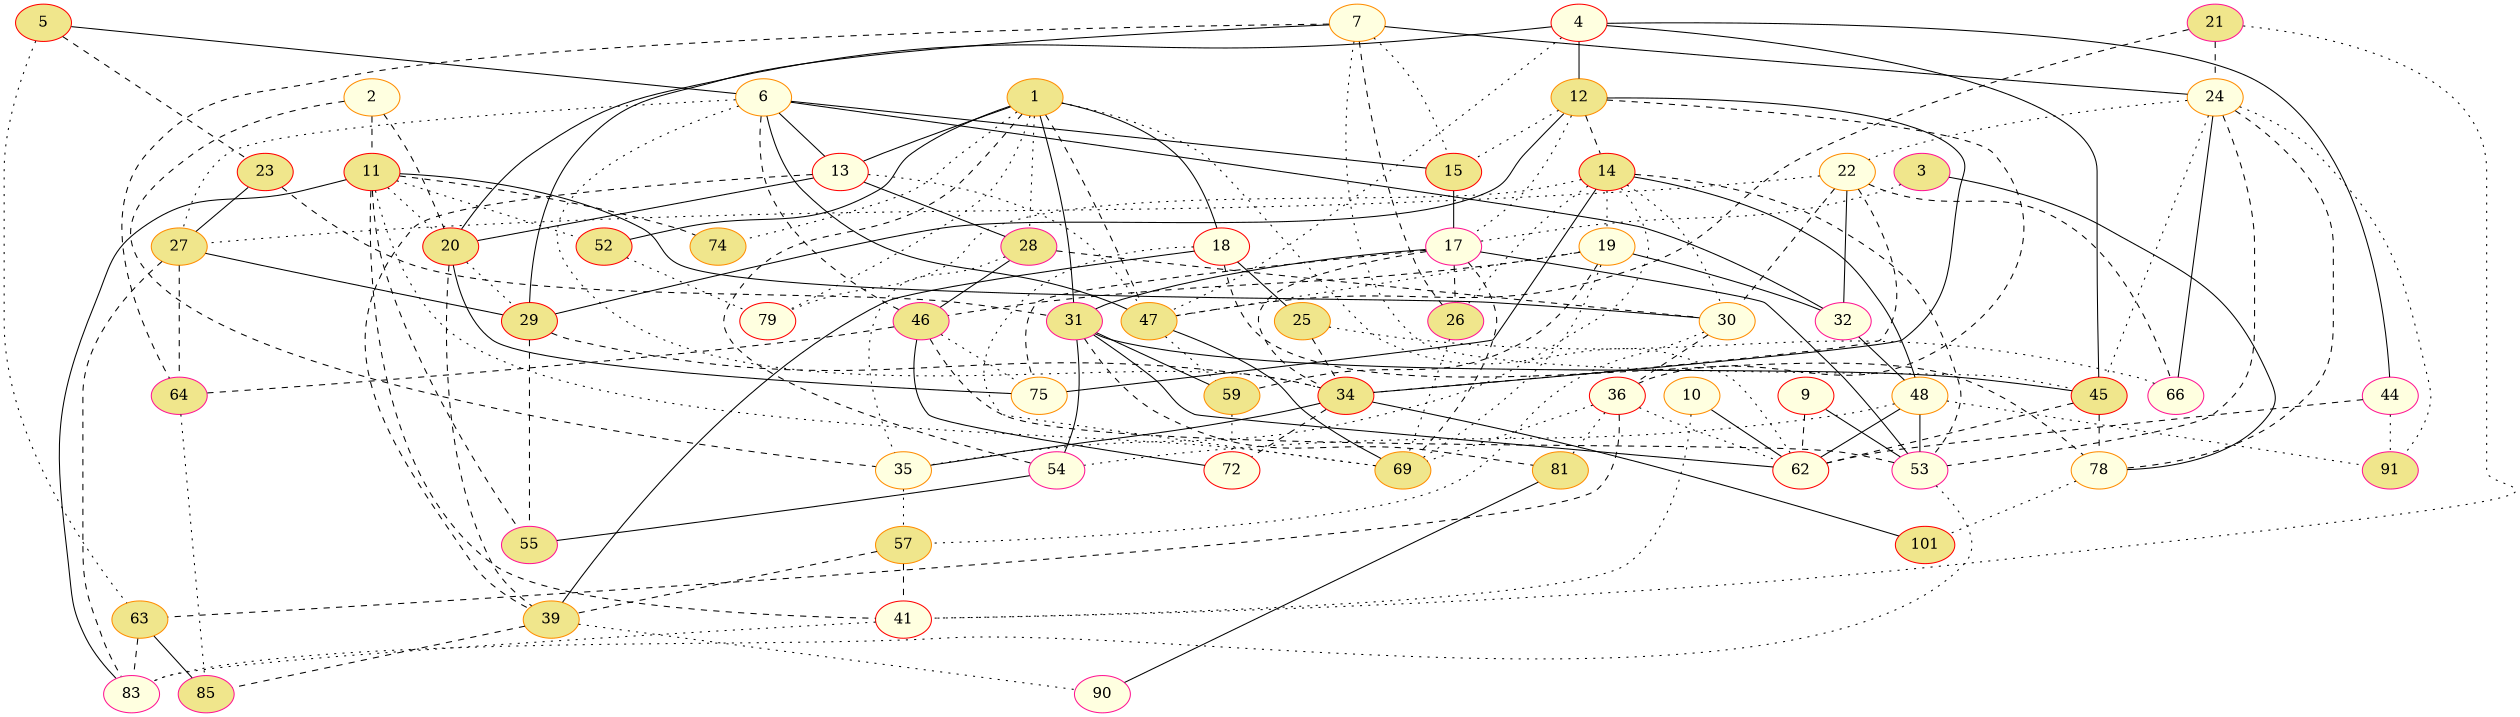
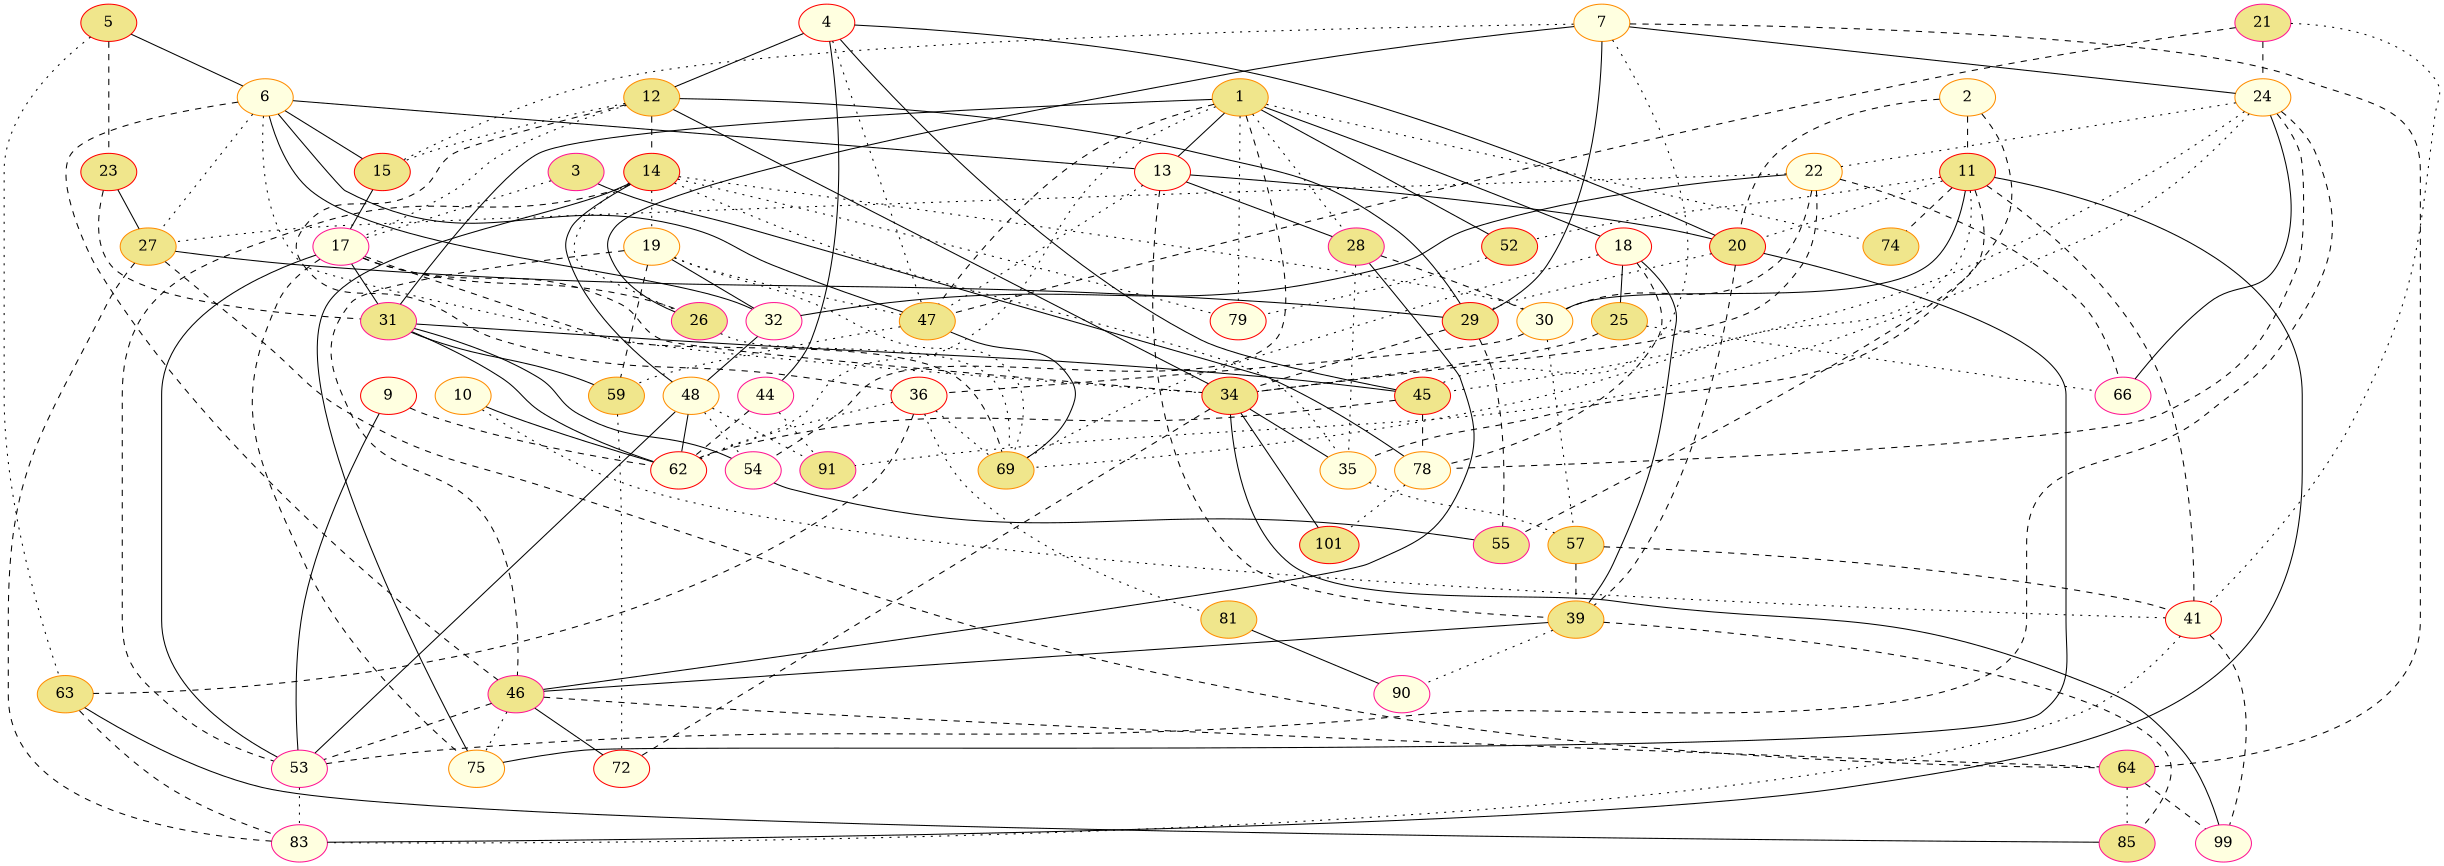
(1379, 151) -> (1111, 96)
(1173, 420) -> none
none -> (1046, 657)
none -> (2223, 843)
